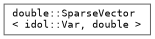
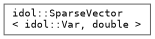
(77, 19) -> (77, 19)
